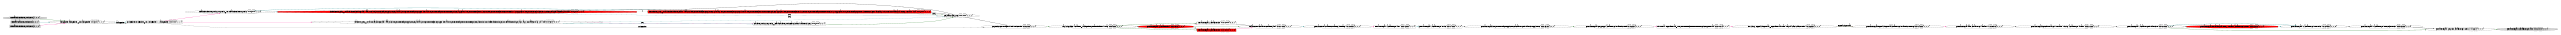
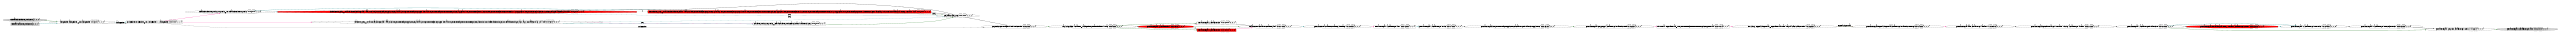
(25, 26) -> none
